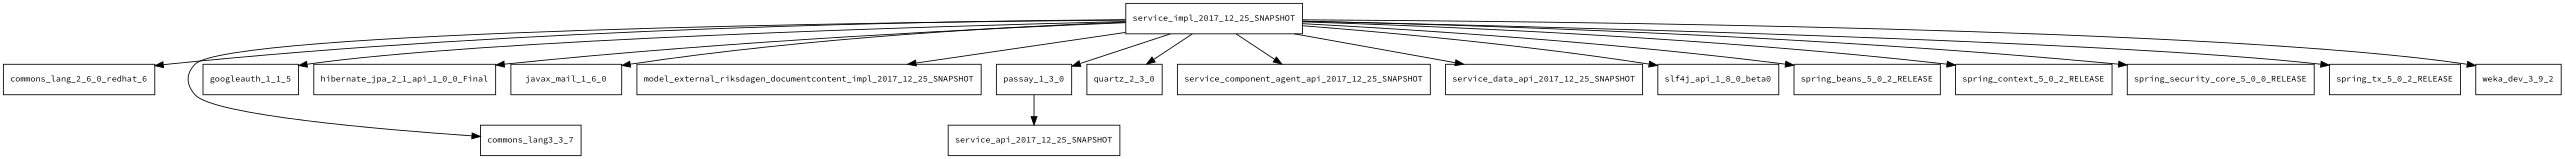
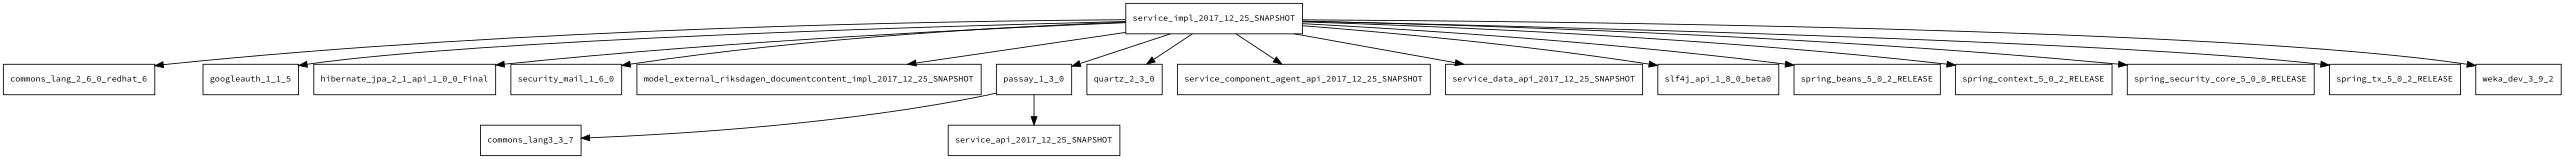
(502, 34) -> (794, 123)
(566, 80) -> (566, 80)
